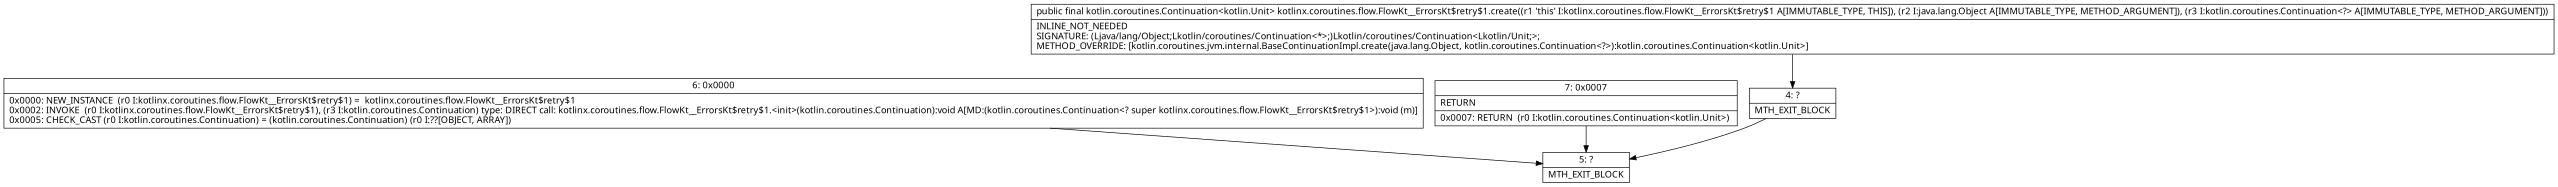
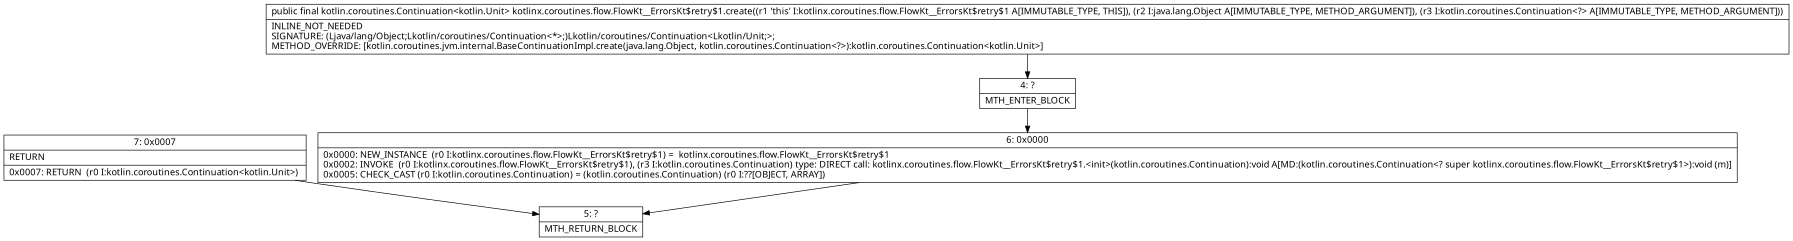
(1793, 110) -> (1028, 101)
(1702, 142) -> (1028, 117)
(1586, 175) -> (591, 229)
